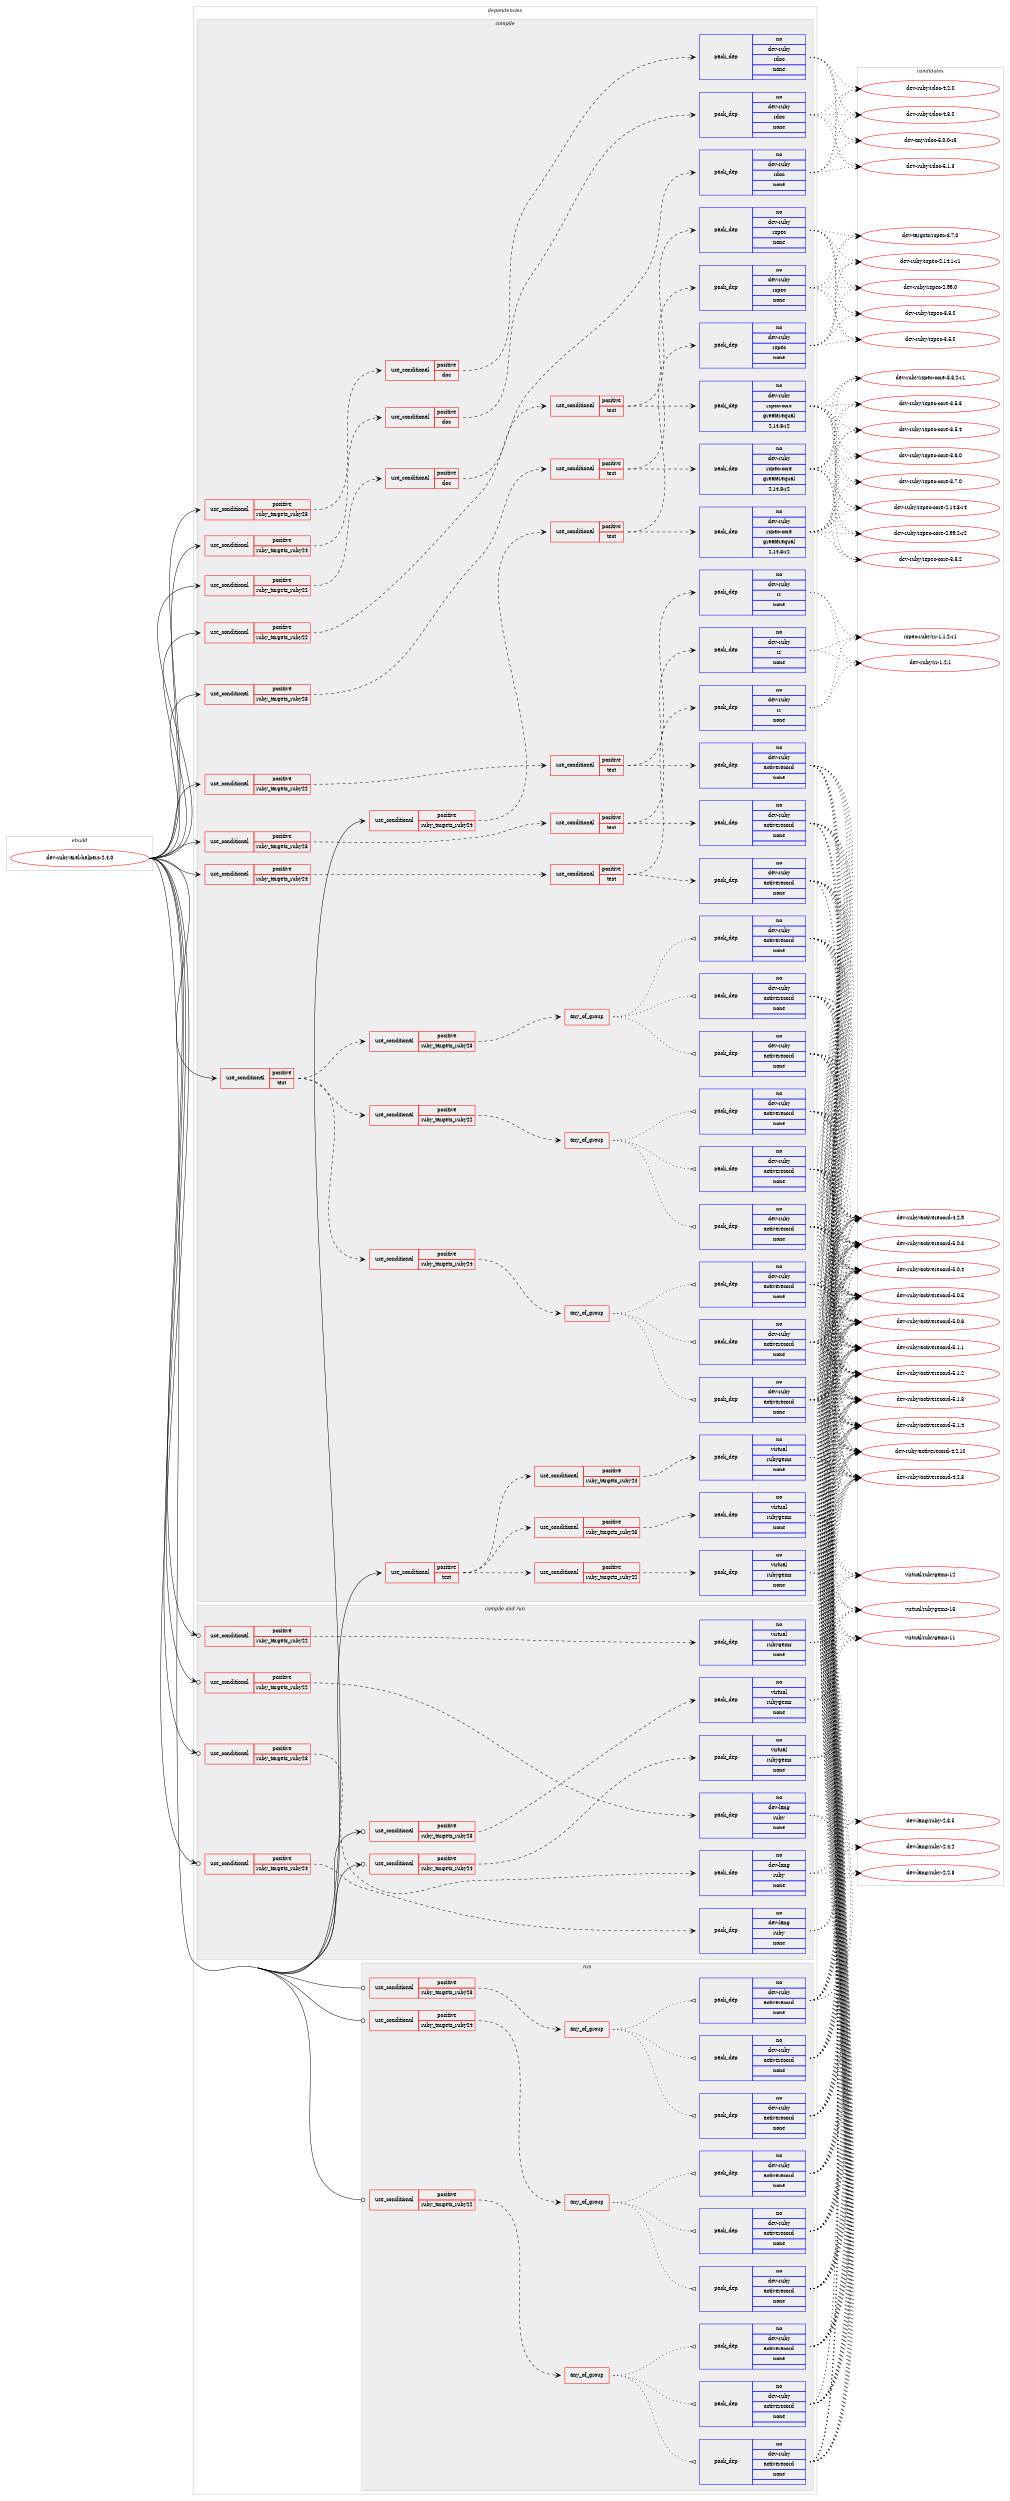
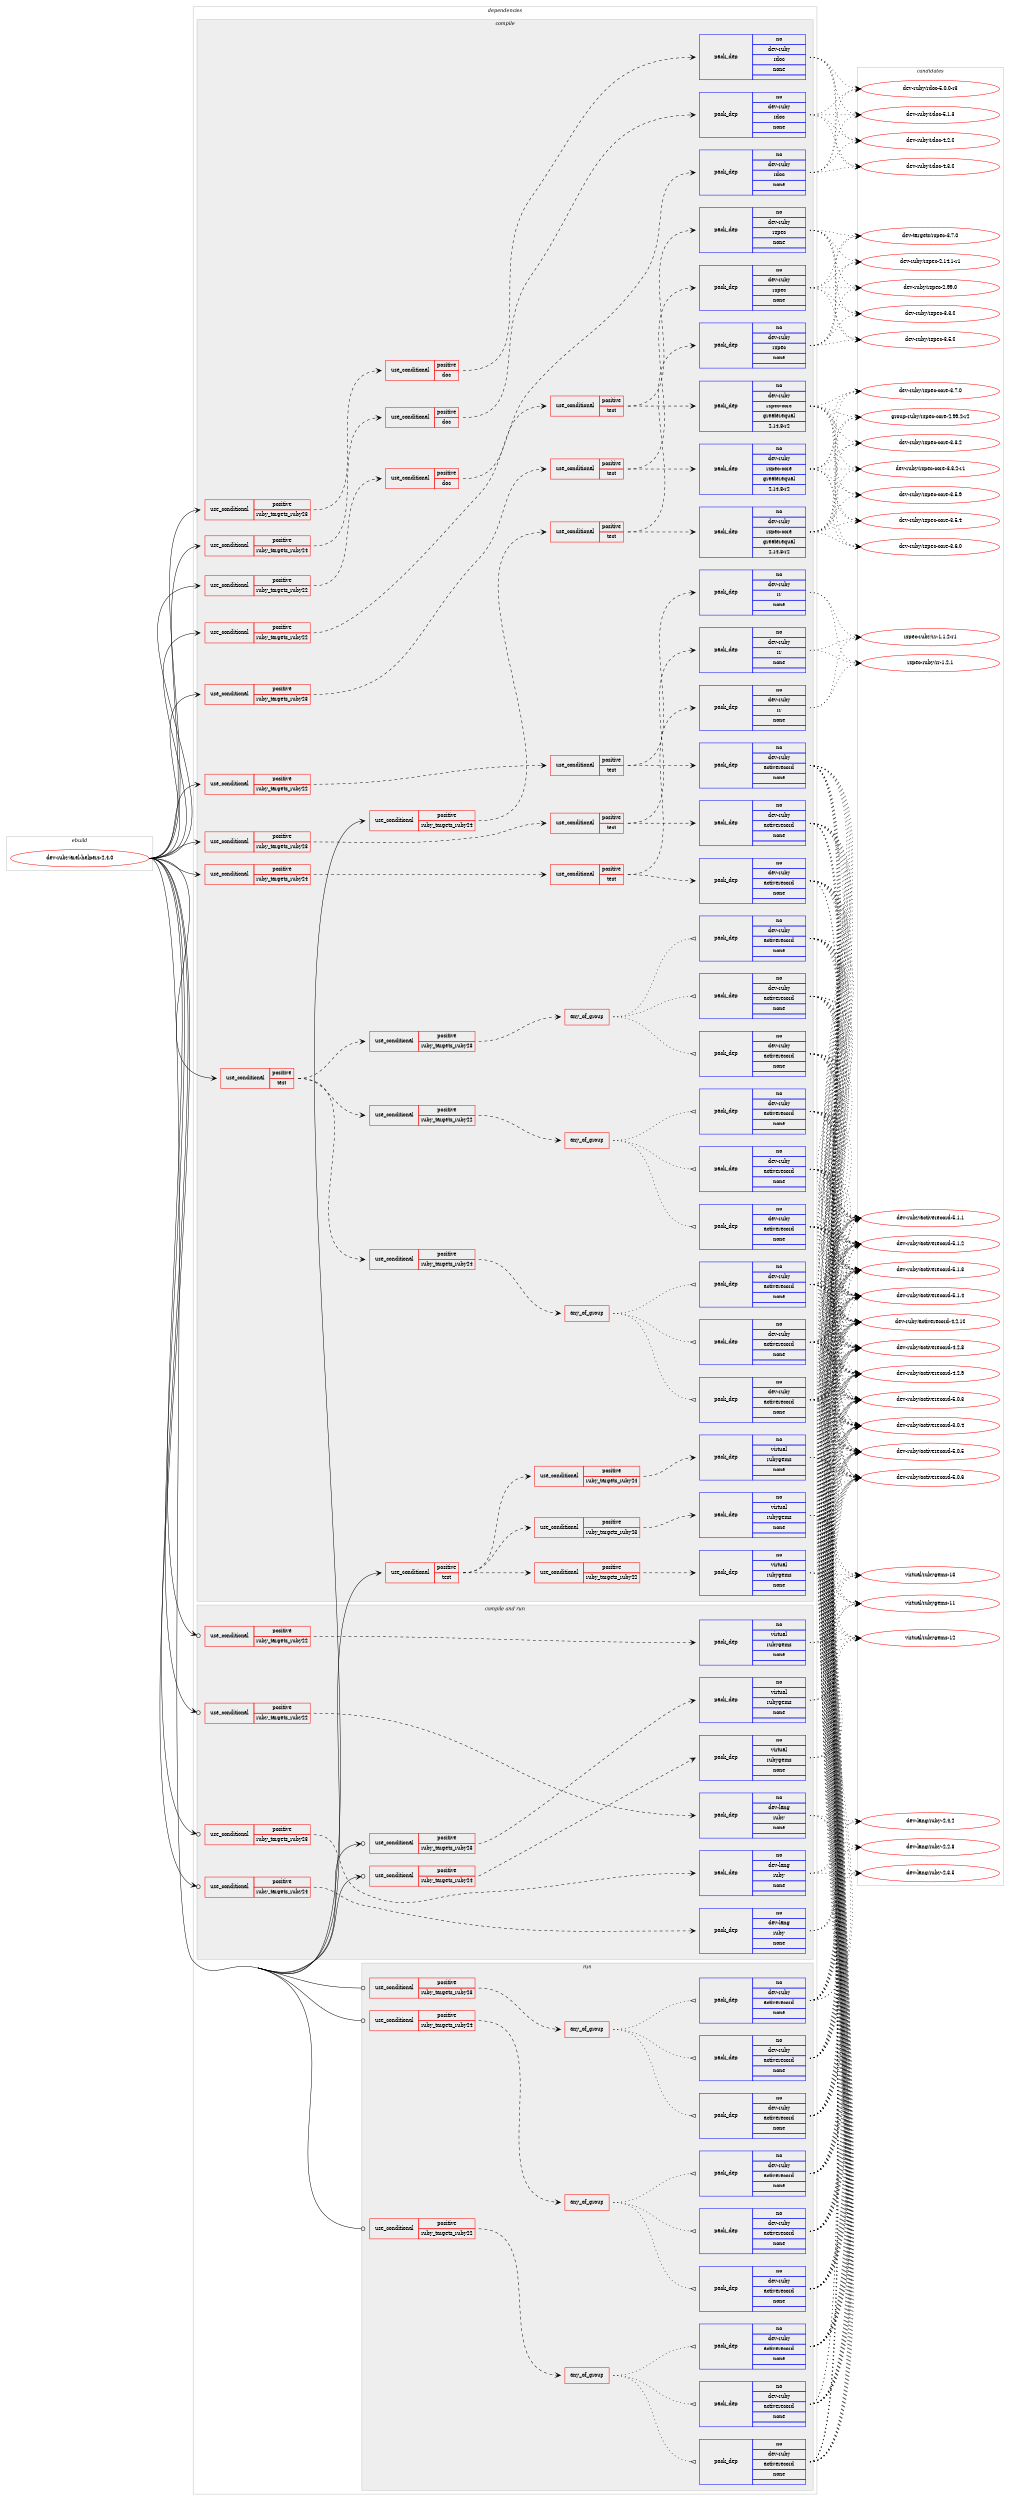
(930, 141) -> (930, 89)
(930, 404) -> (930, 495)
(930, 508) -> none
(930, 534) -> (930, 417)
(930, 663) -> (930, 663)
(930, 1270) -> (930, 1426)
